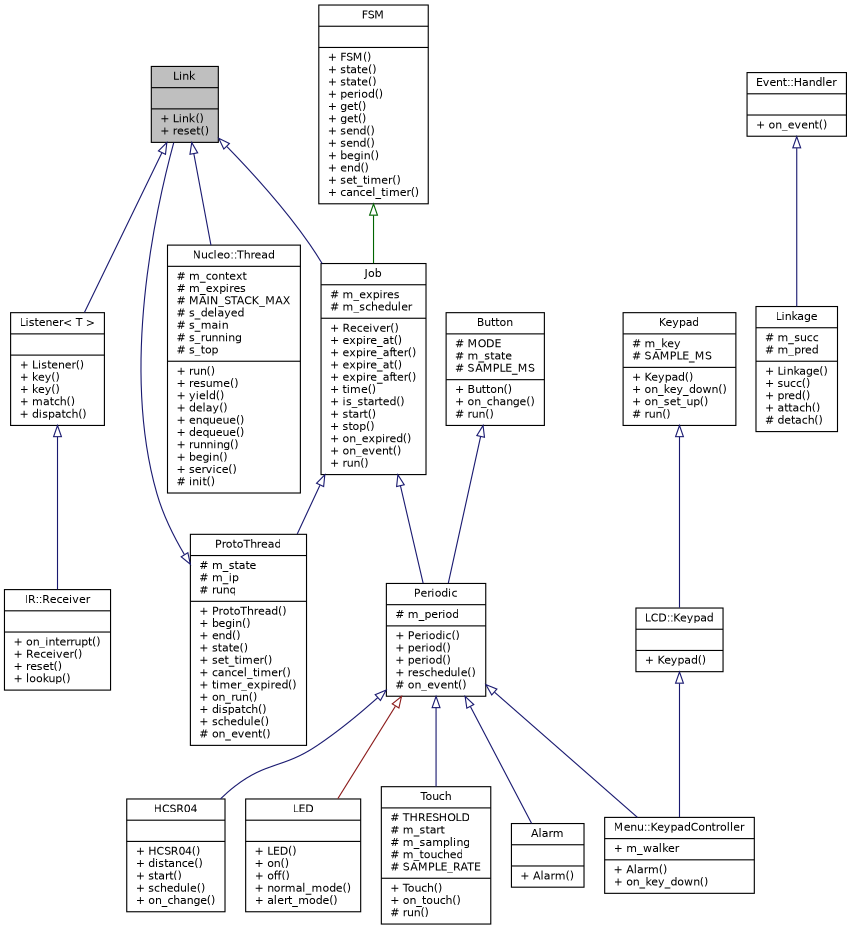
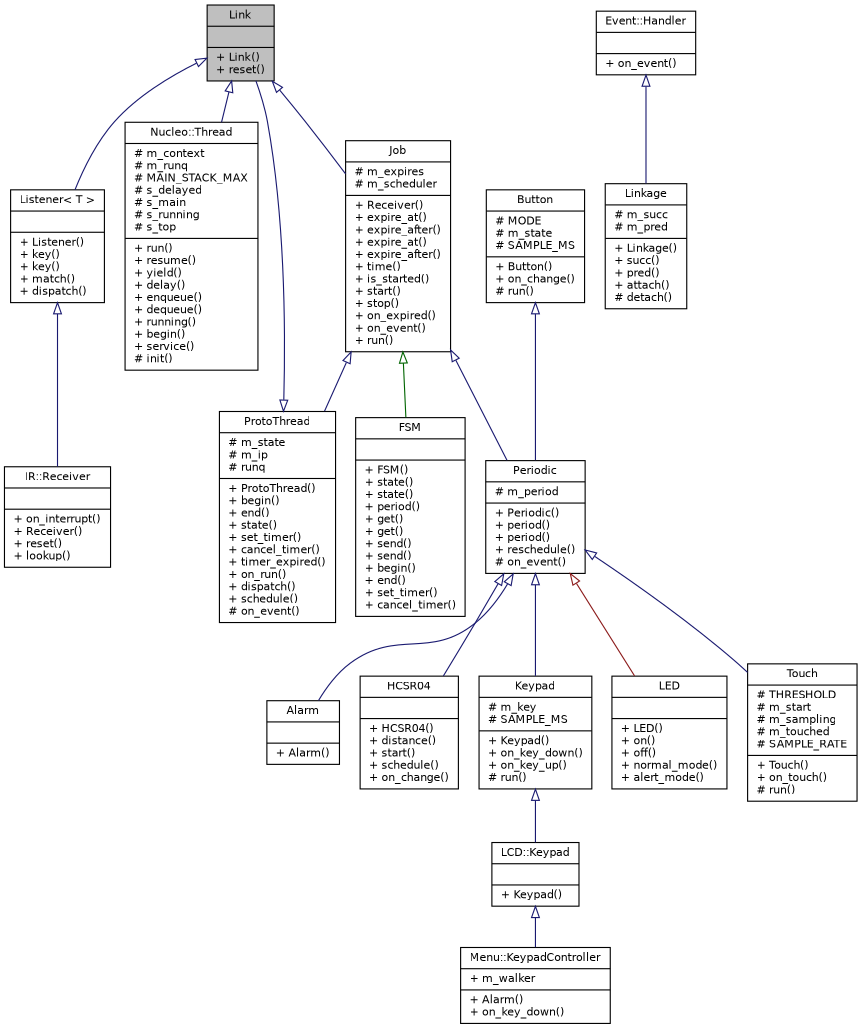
(374, 239) -> (405, 390)
(212, 289) -> (161, 166)
(671, 402) -> (528, 765)
(566, 755) -> (535, 630)
